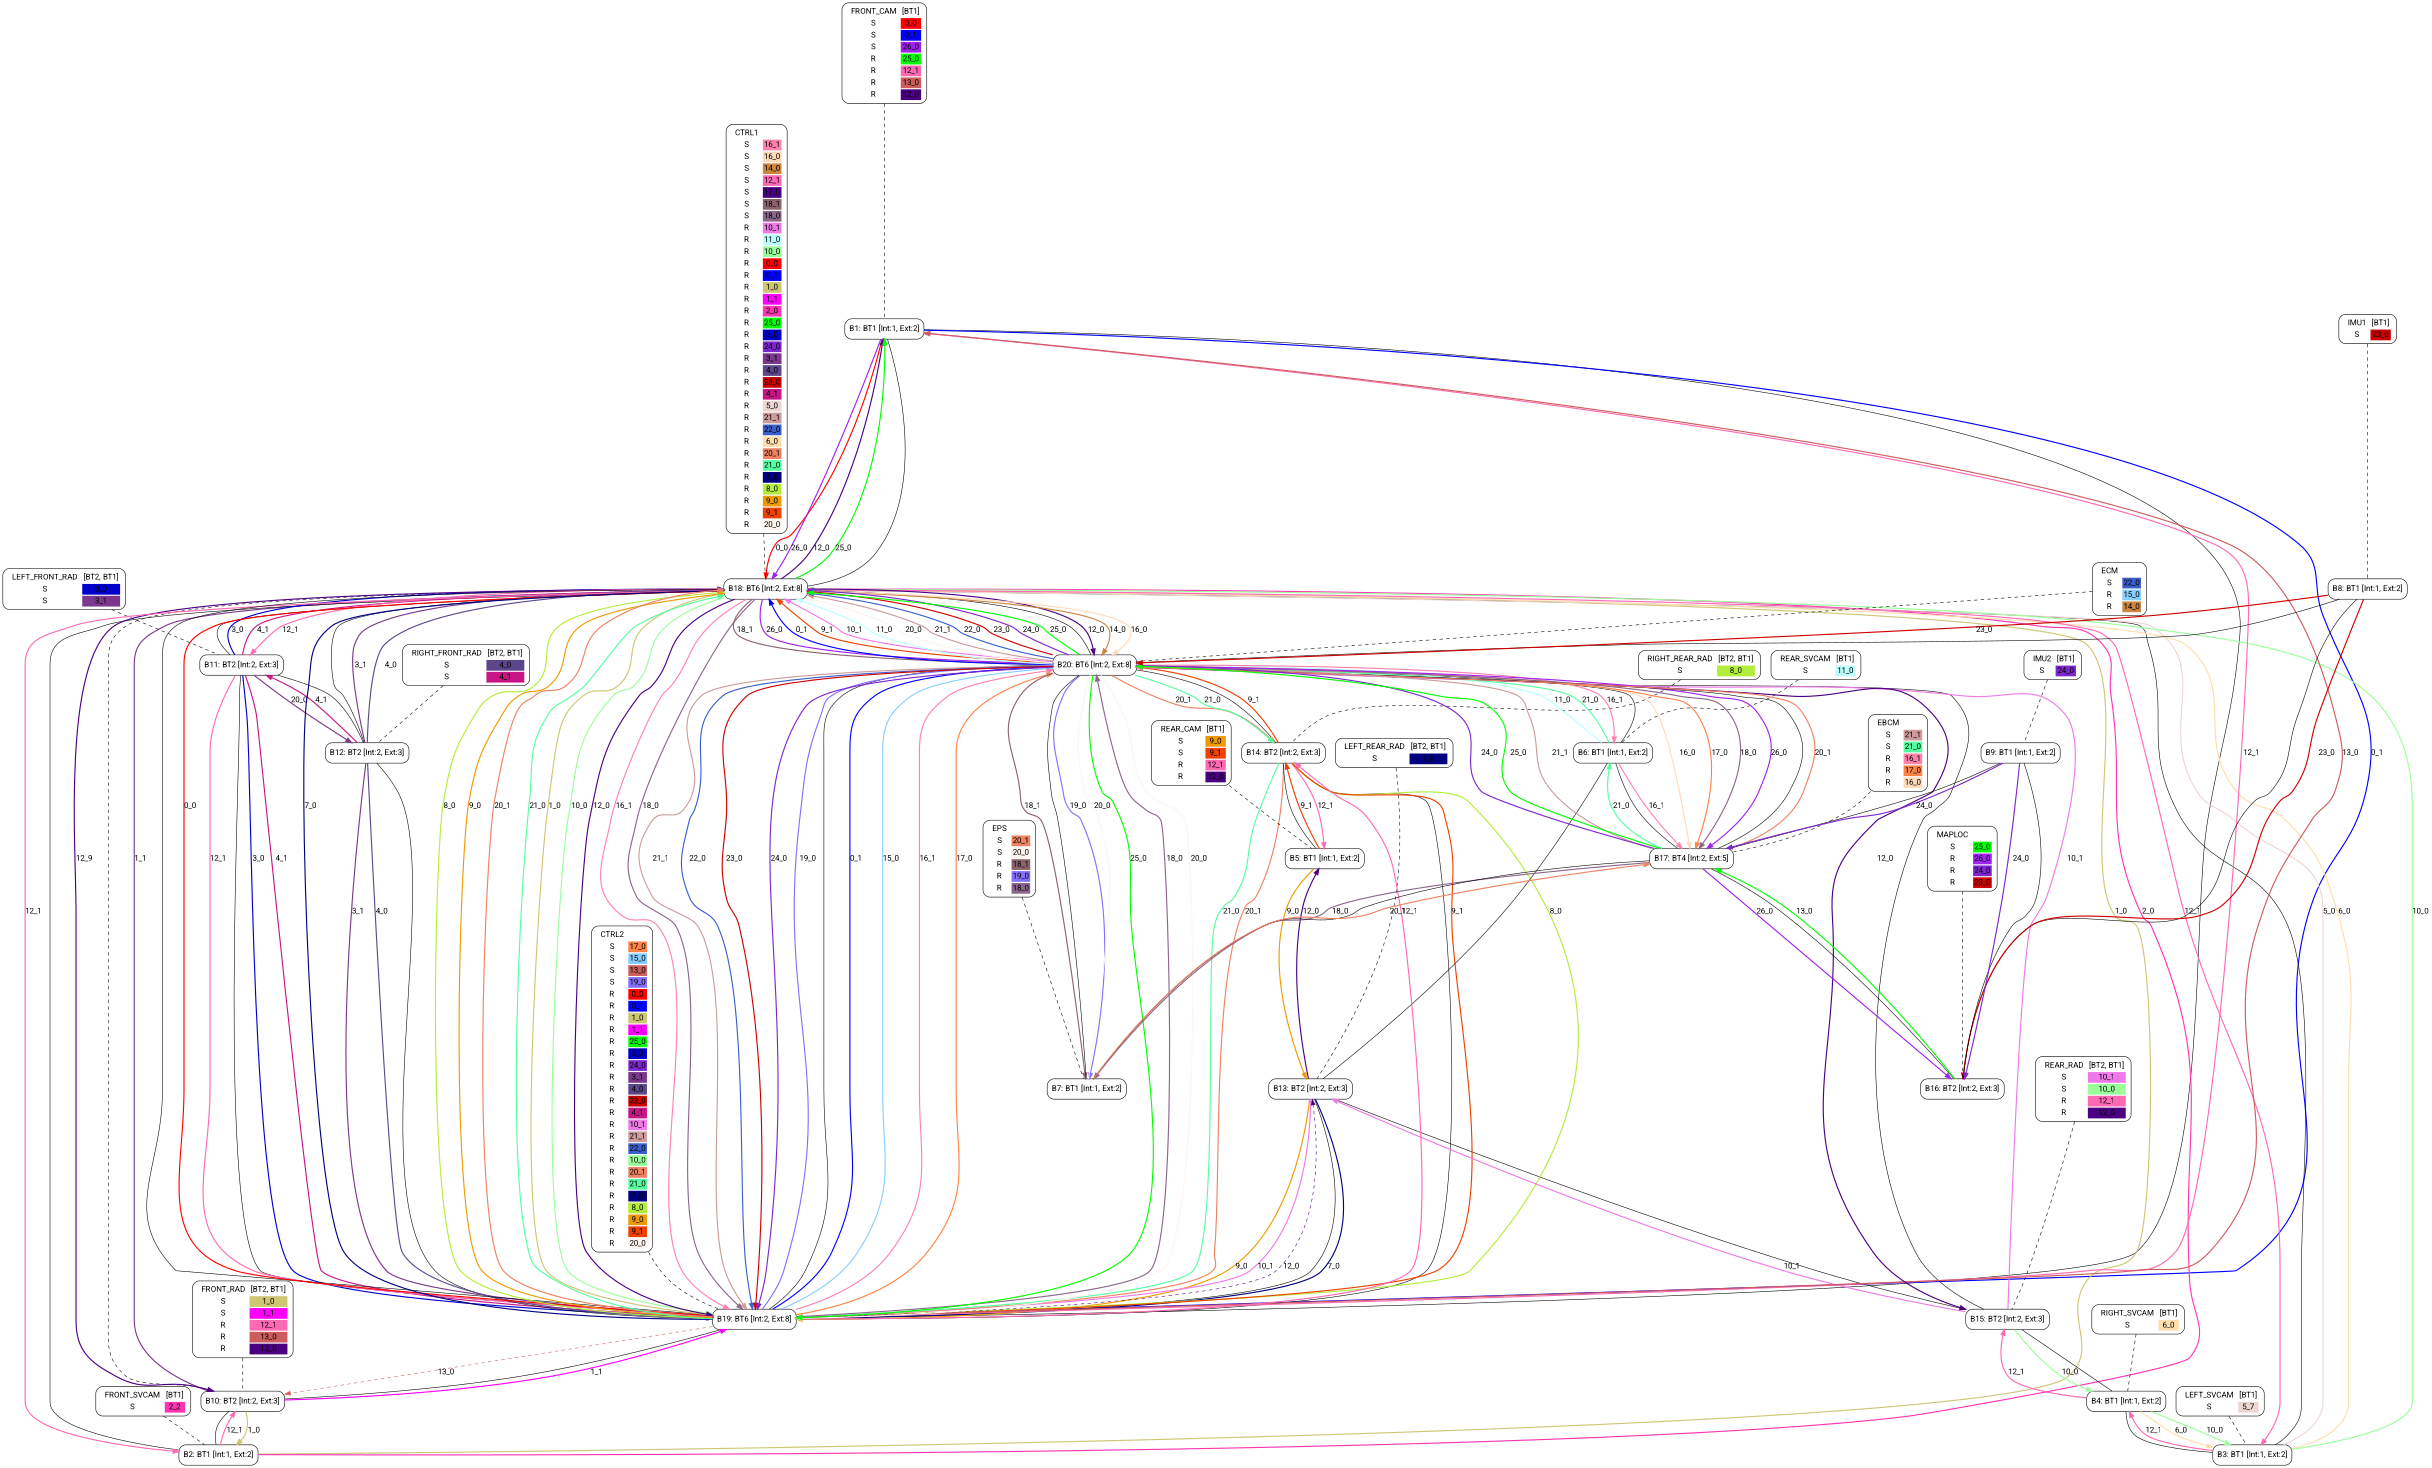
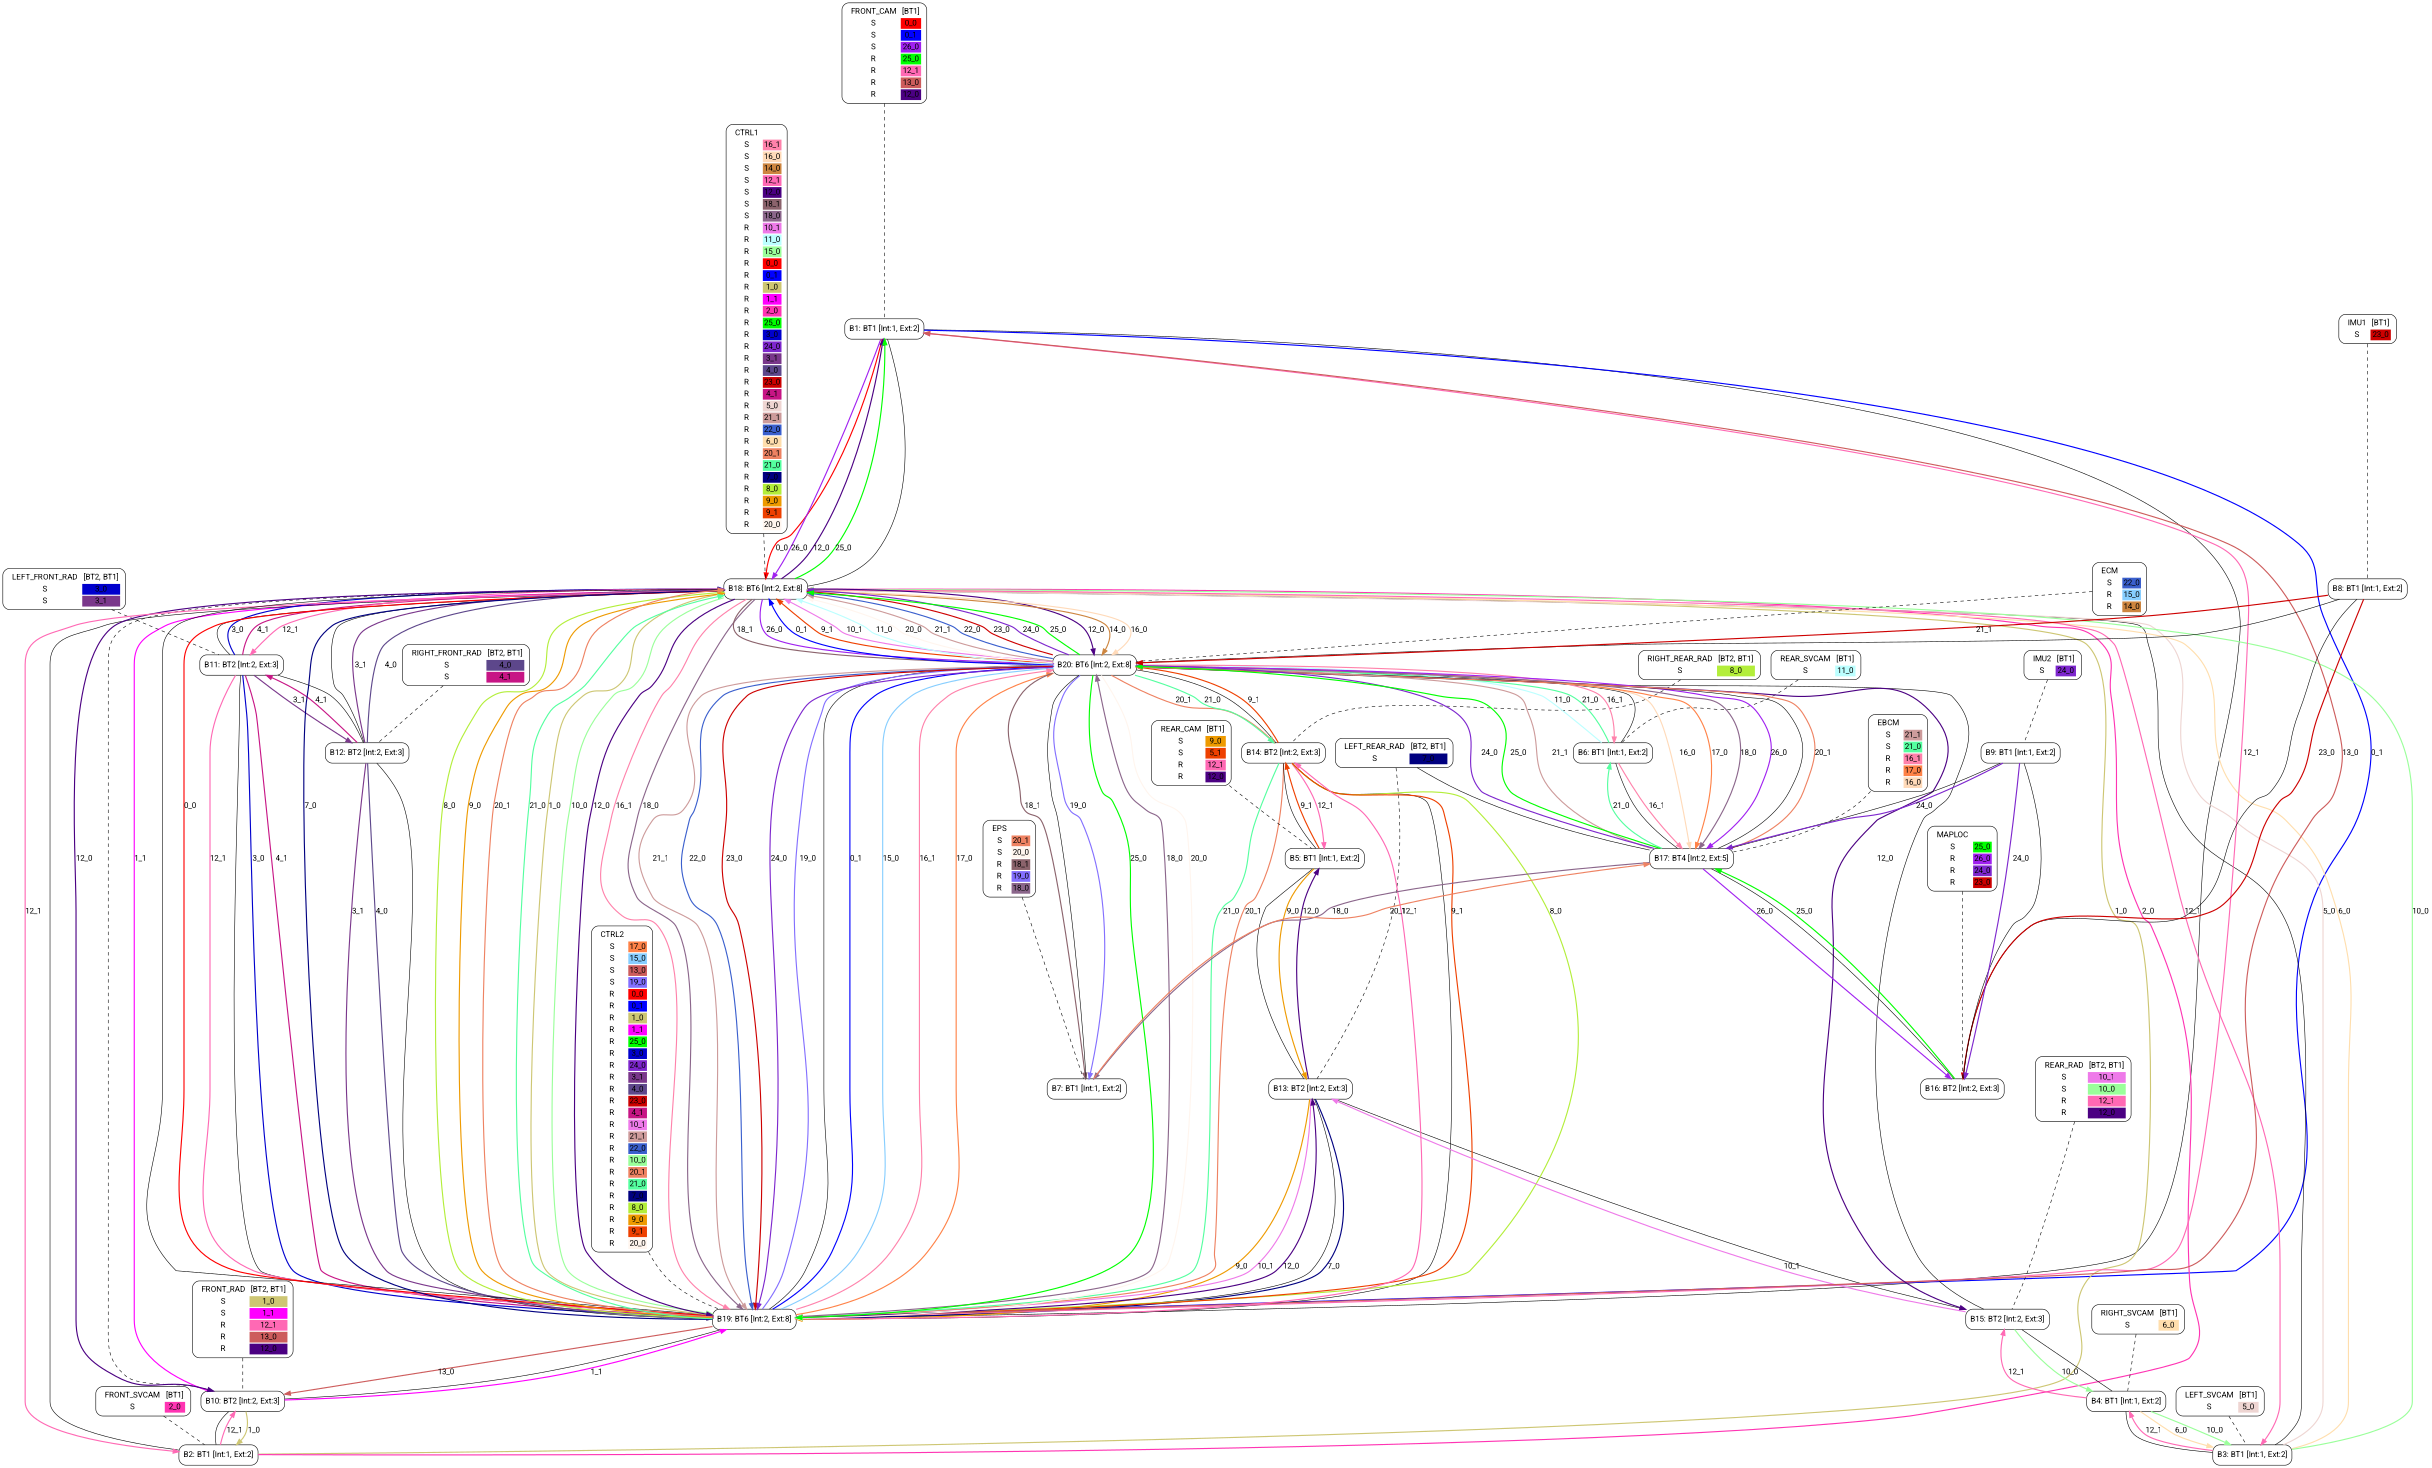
(772, 252) -> (772, 252)
(1011, 608) -> none
(1984, 630) -> (1984, 630)
(1986, 696) -> none
(299, 700) -> (299, 700)
(134, 743) -> (134, 743)
(1216, 753) -> (1216, 753)
(84, 859) -> (84, 859)
(1110, 877) -> none
(1358, 910) -> (1530, 818)
(1804, 912) -> (1804, 912)
(1482, 936) -> (1258, 967)
(1175, 1295) -> (1175, 1295)
(501, 1360) -> (501, 1360)
(175, 1407) -> (175, 1407)
(2248, 1407) -> (2248, 1407)
